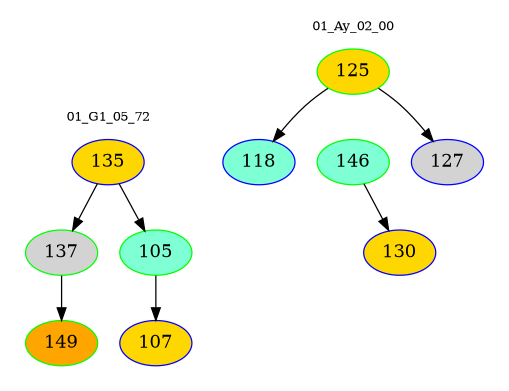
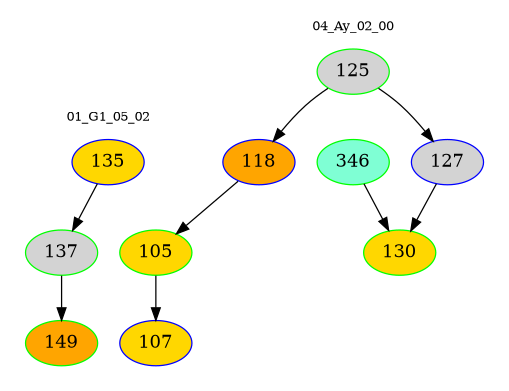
(353, 27) -> (353, 27)
(353, 72) -> (353, 72)
(109, 118) -> (109, 118)
(259, 162) -> (259, 162)
(353, 162) -> (353, 162)
(129, 202) -> (221, 196)
none -> (427, 202)
(156, 253) -> (156, 253)
(400, 253) -> (400, 253)
